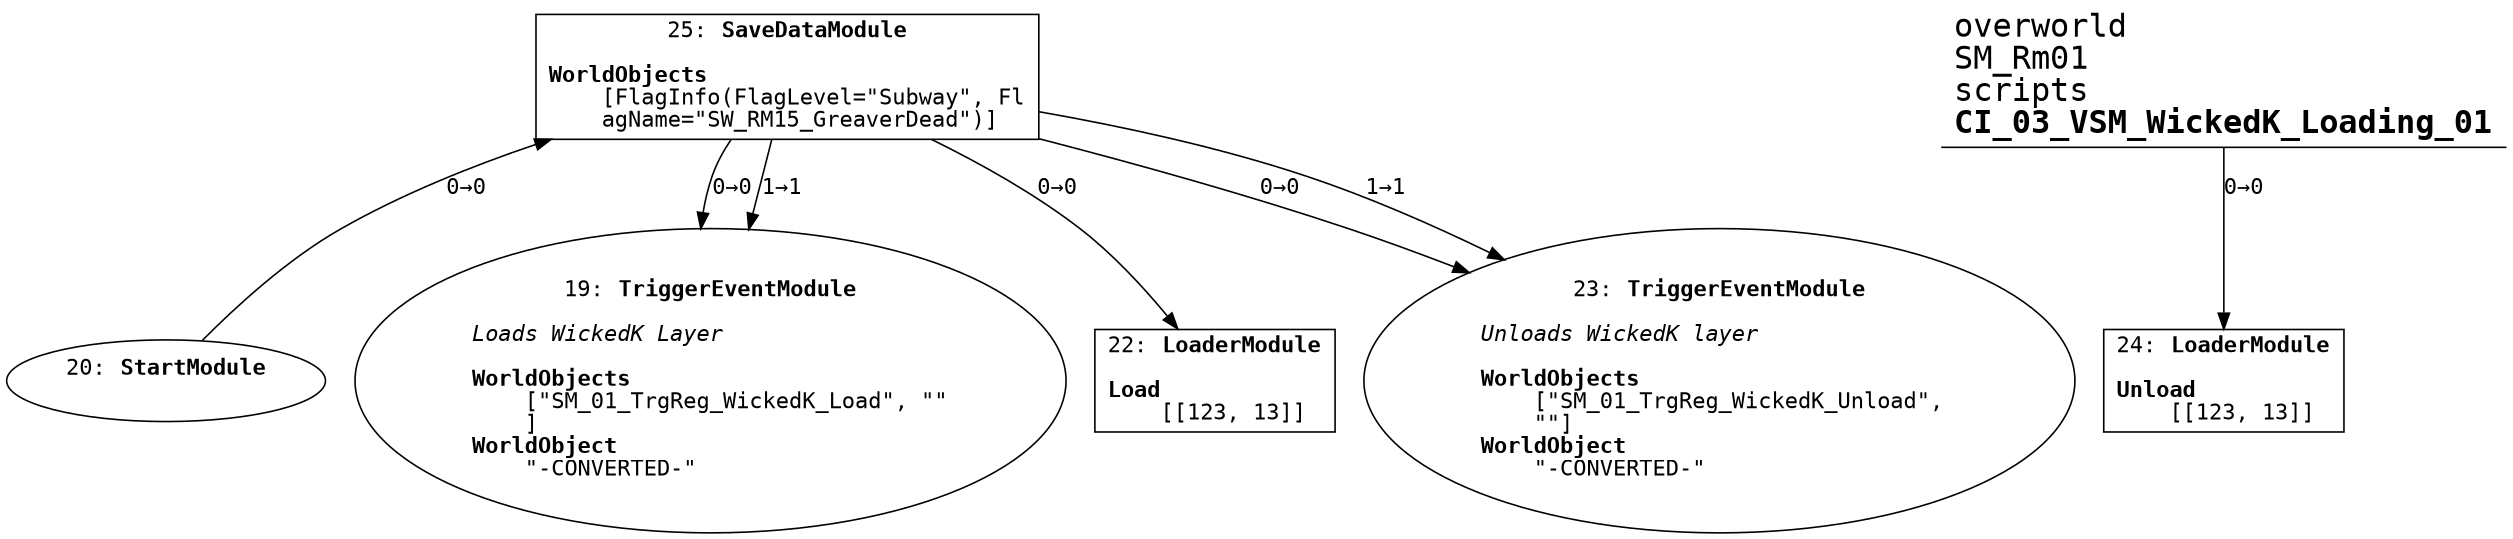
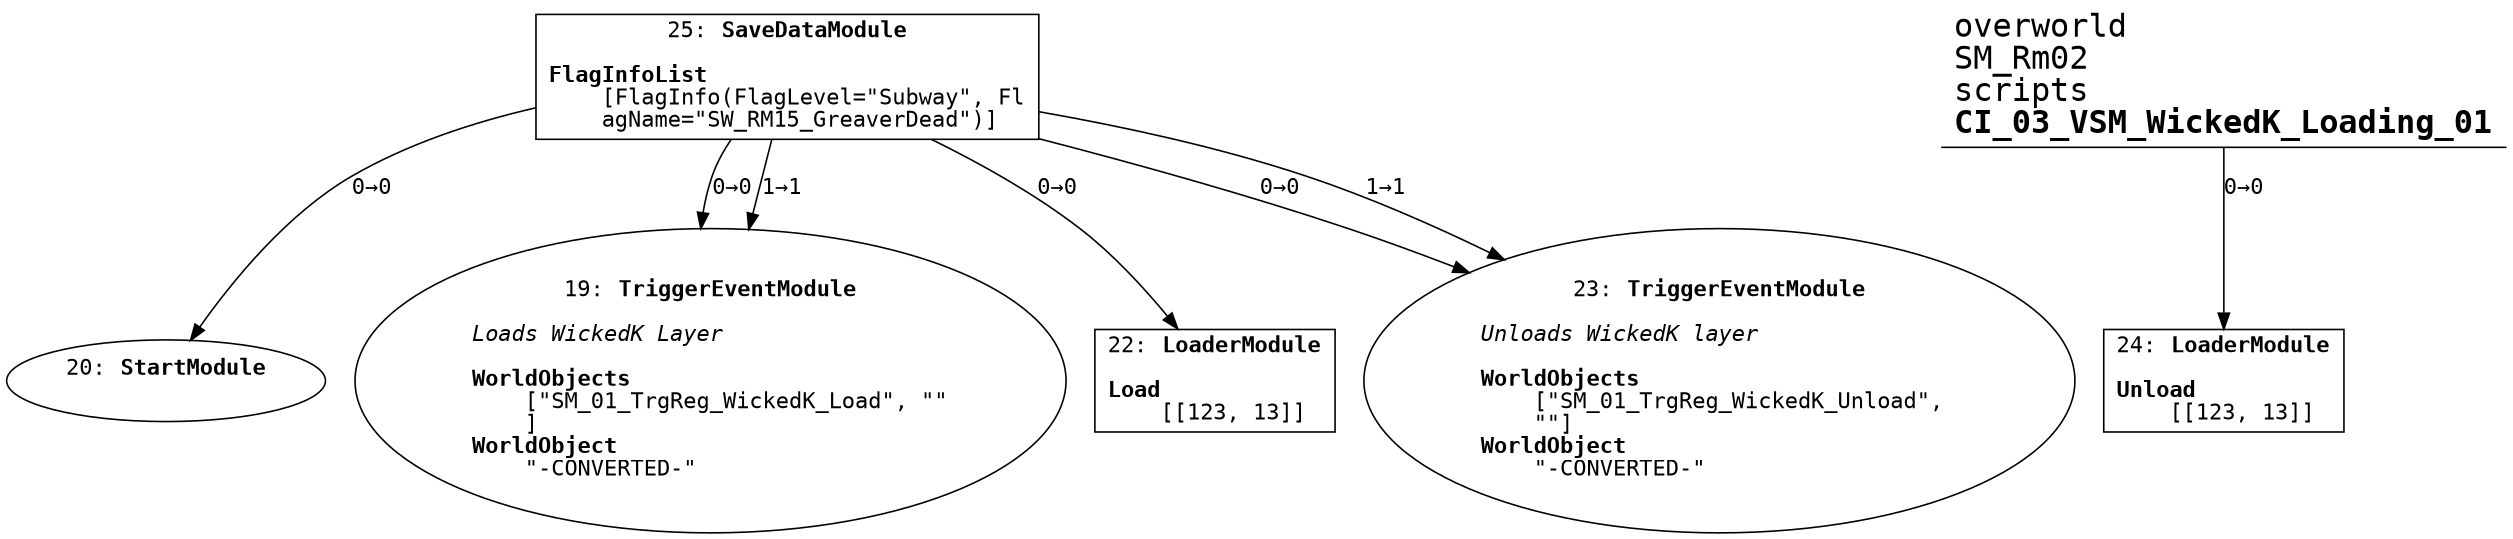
(2022, 59) -> (2022, 59)
(629, 75) -> (629, 75)
(356, 221) -> (344, 181)
